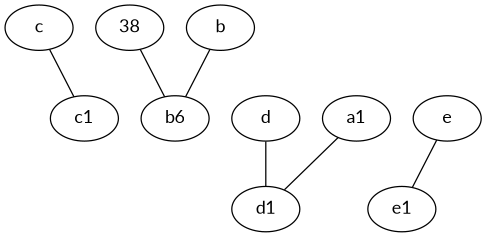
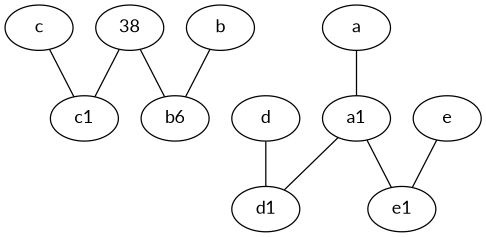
none -> (357, 28)
none -> (107, 73)
none -> (379, 164)
